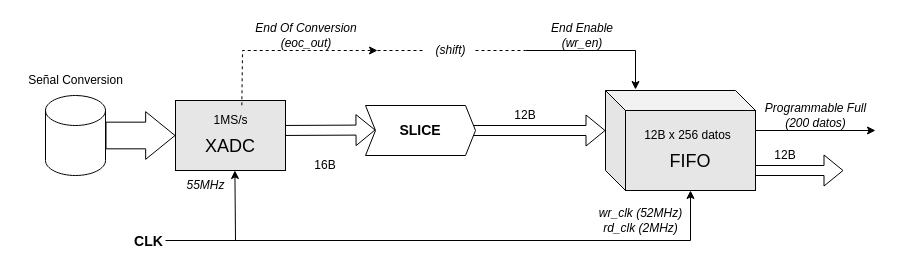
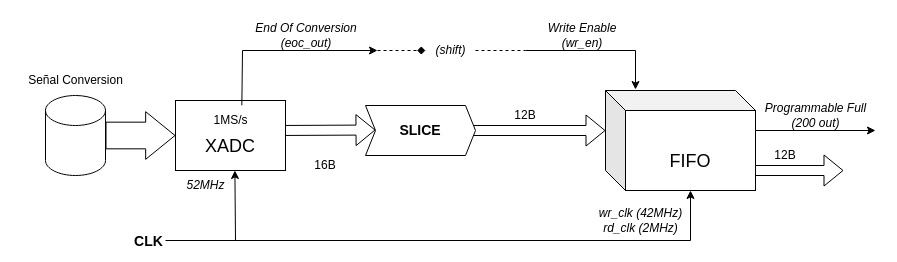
(583, 36) -> (583, 36)
(280, 51) -> (280, 51)
(421, 51) -> (416, 51)
(816, 116) -> (816, 116)
(231, 136) -> (231, 136)
(688, 136) -> none
(691, 151) -> (691, 151)
(206, 186) -> (206, 186)
(641, 221) -> (641, 221)
